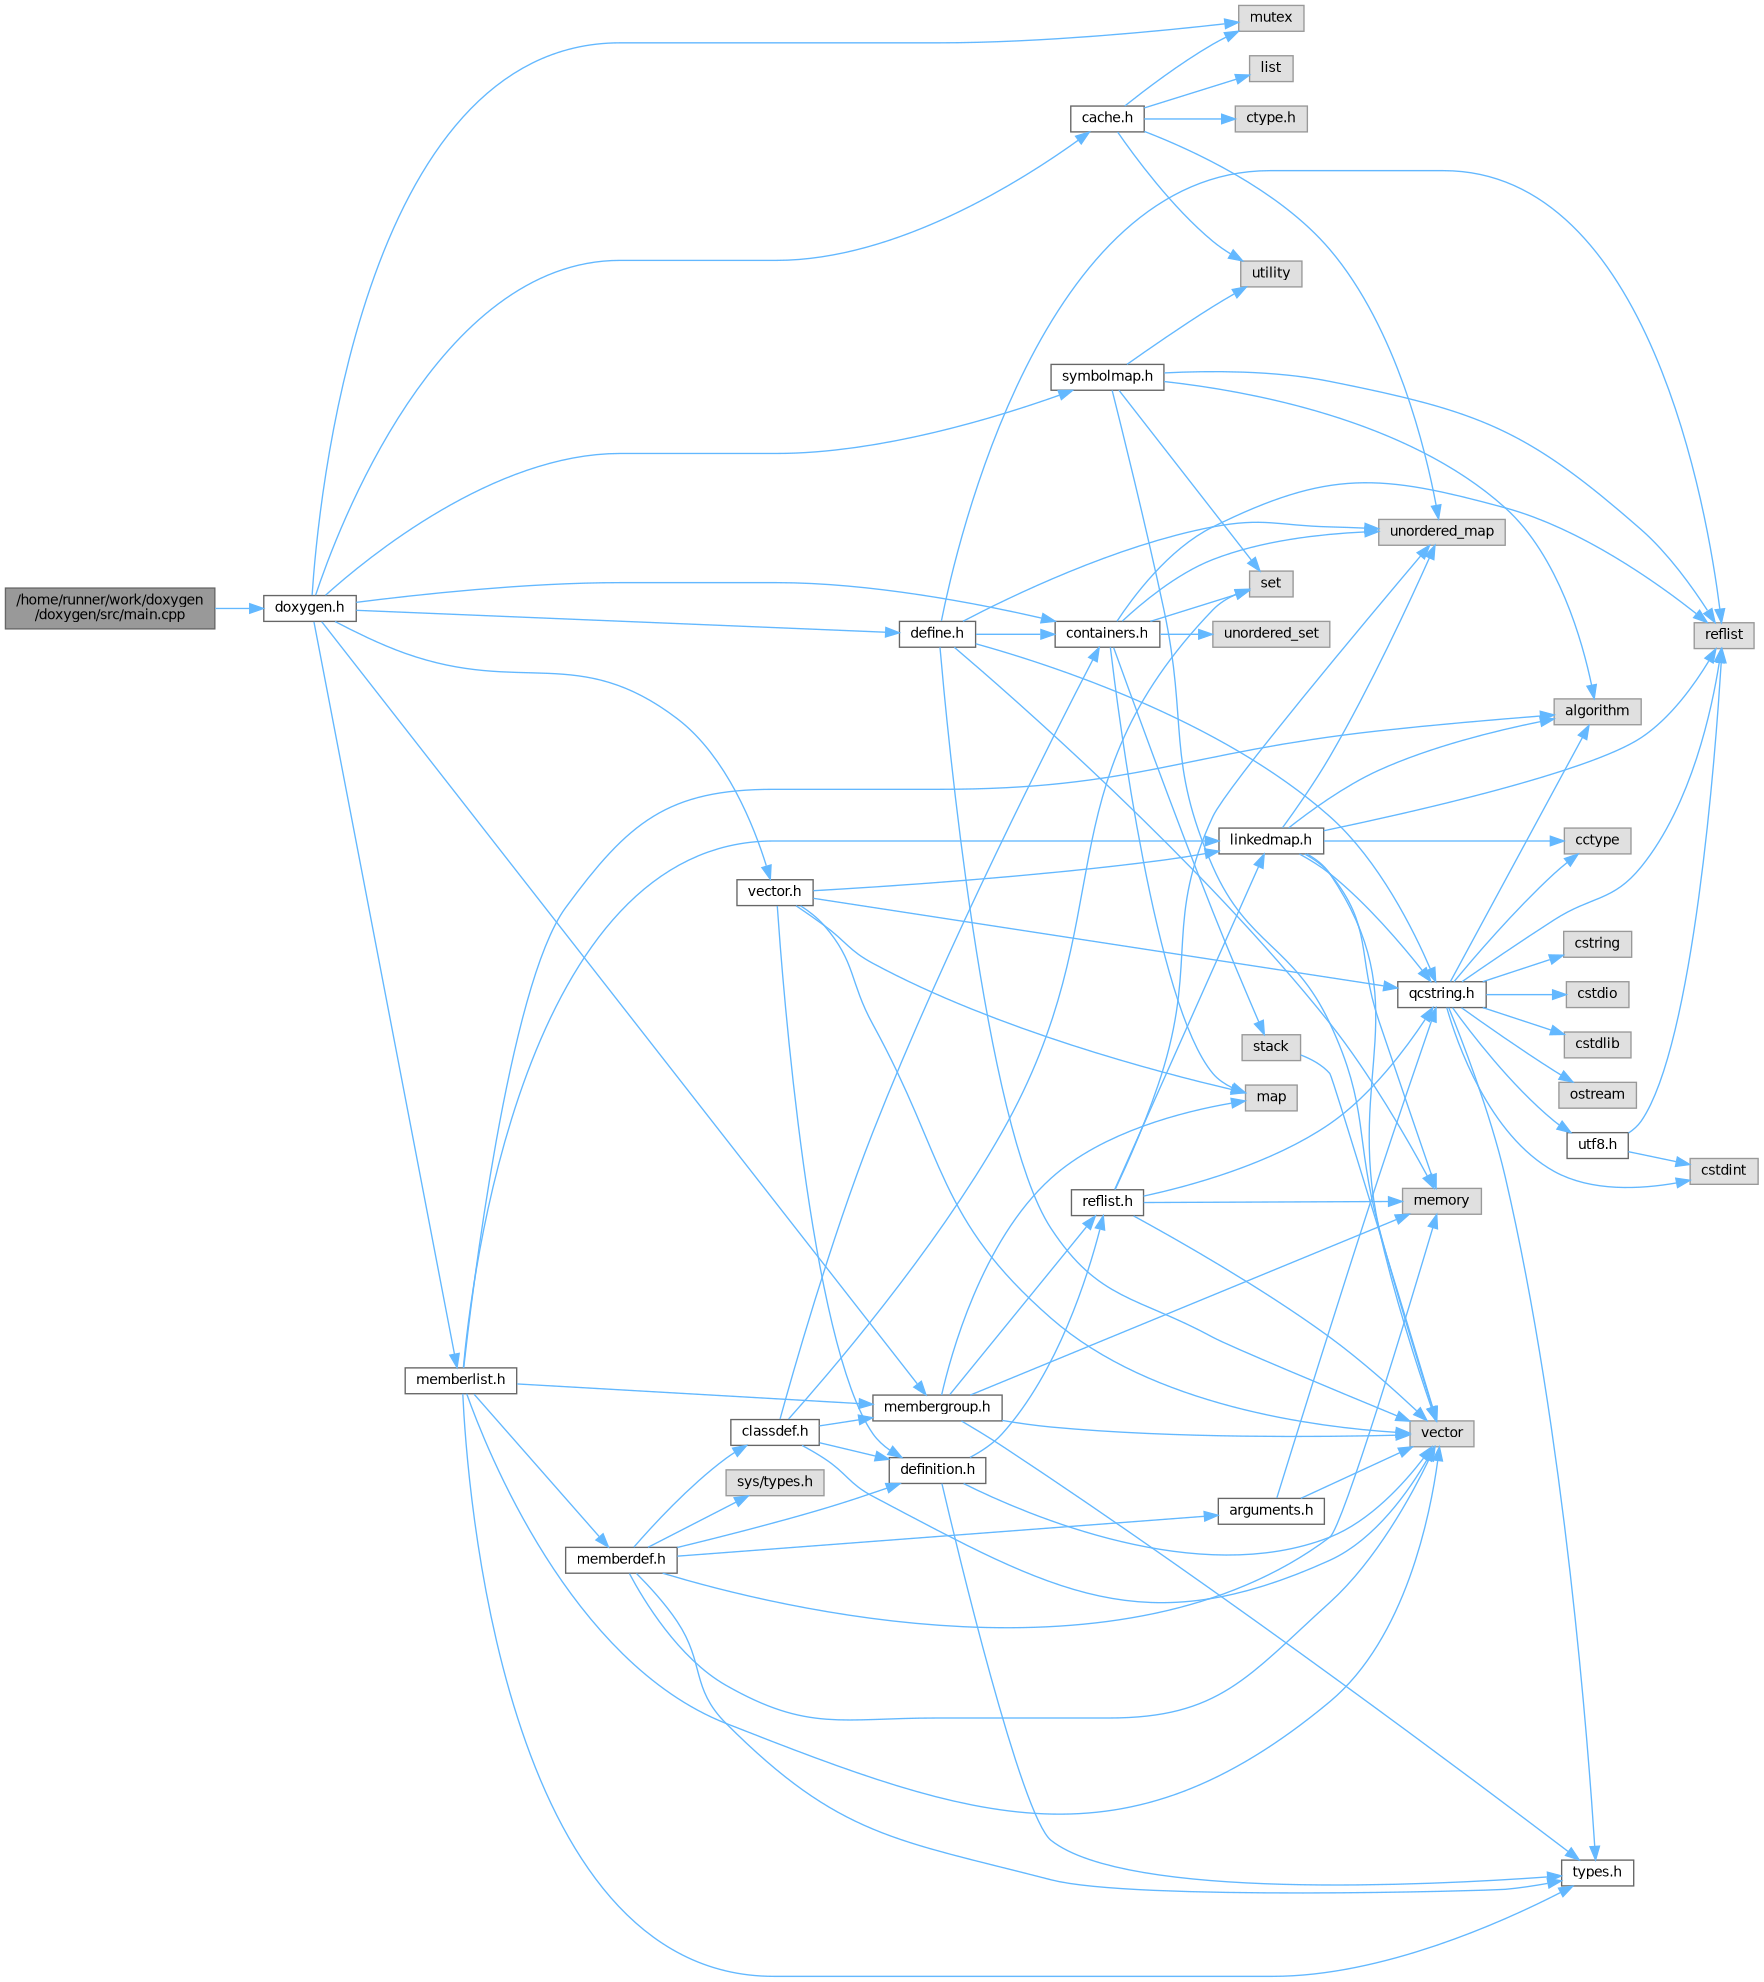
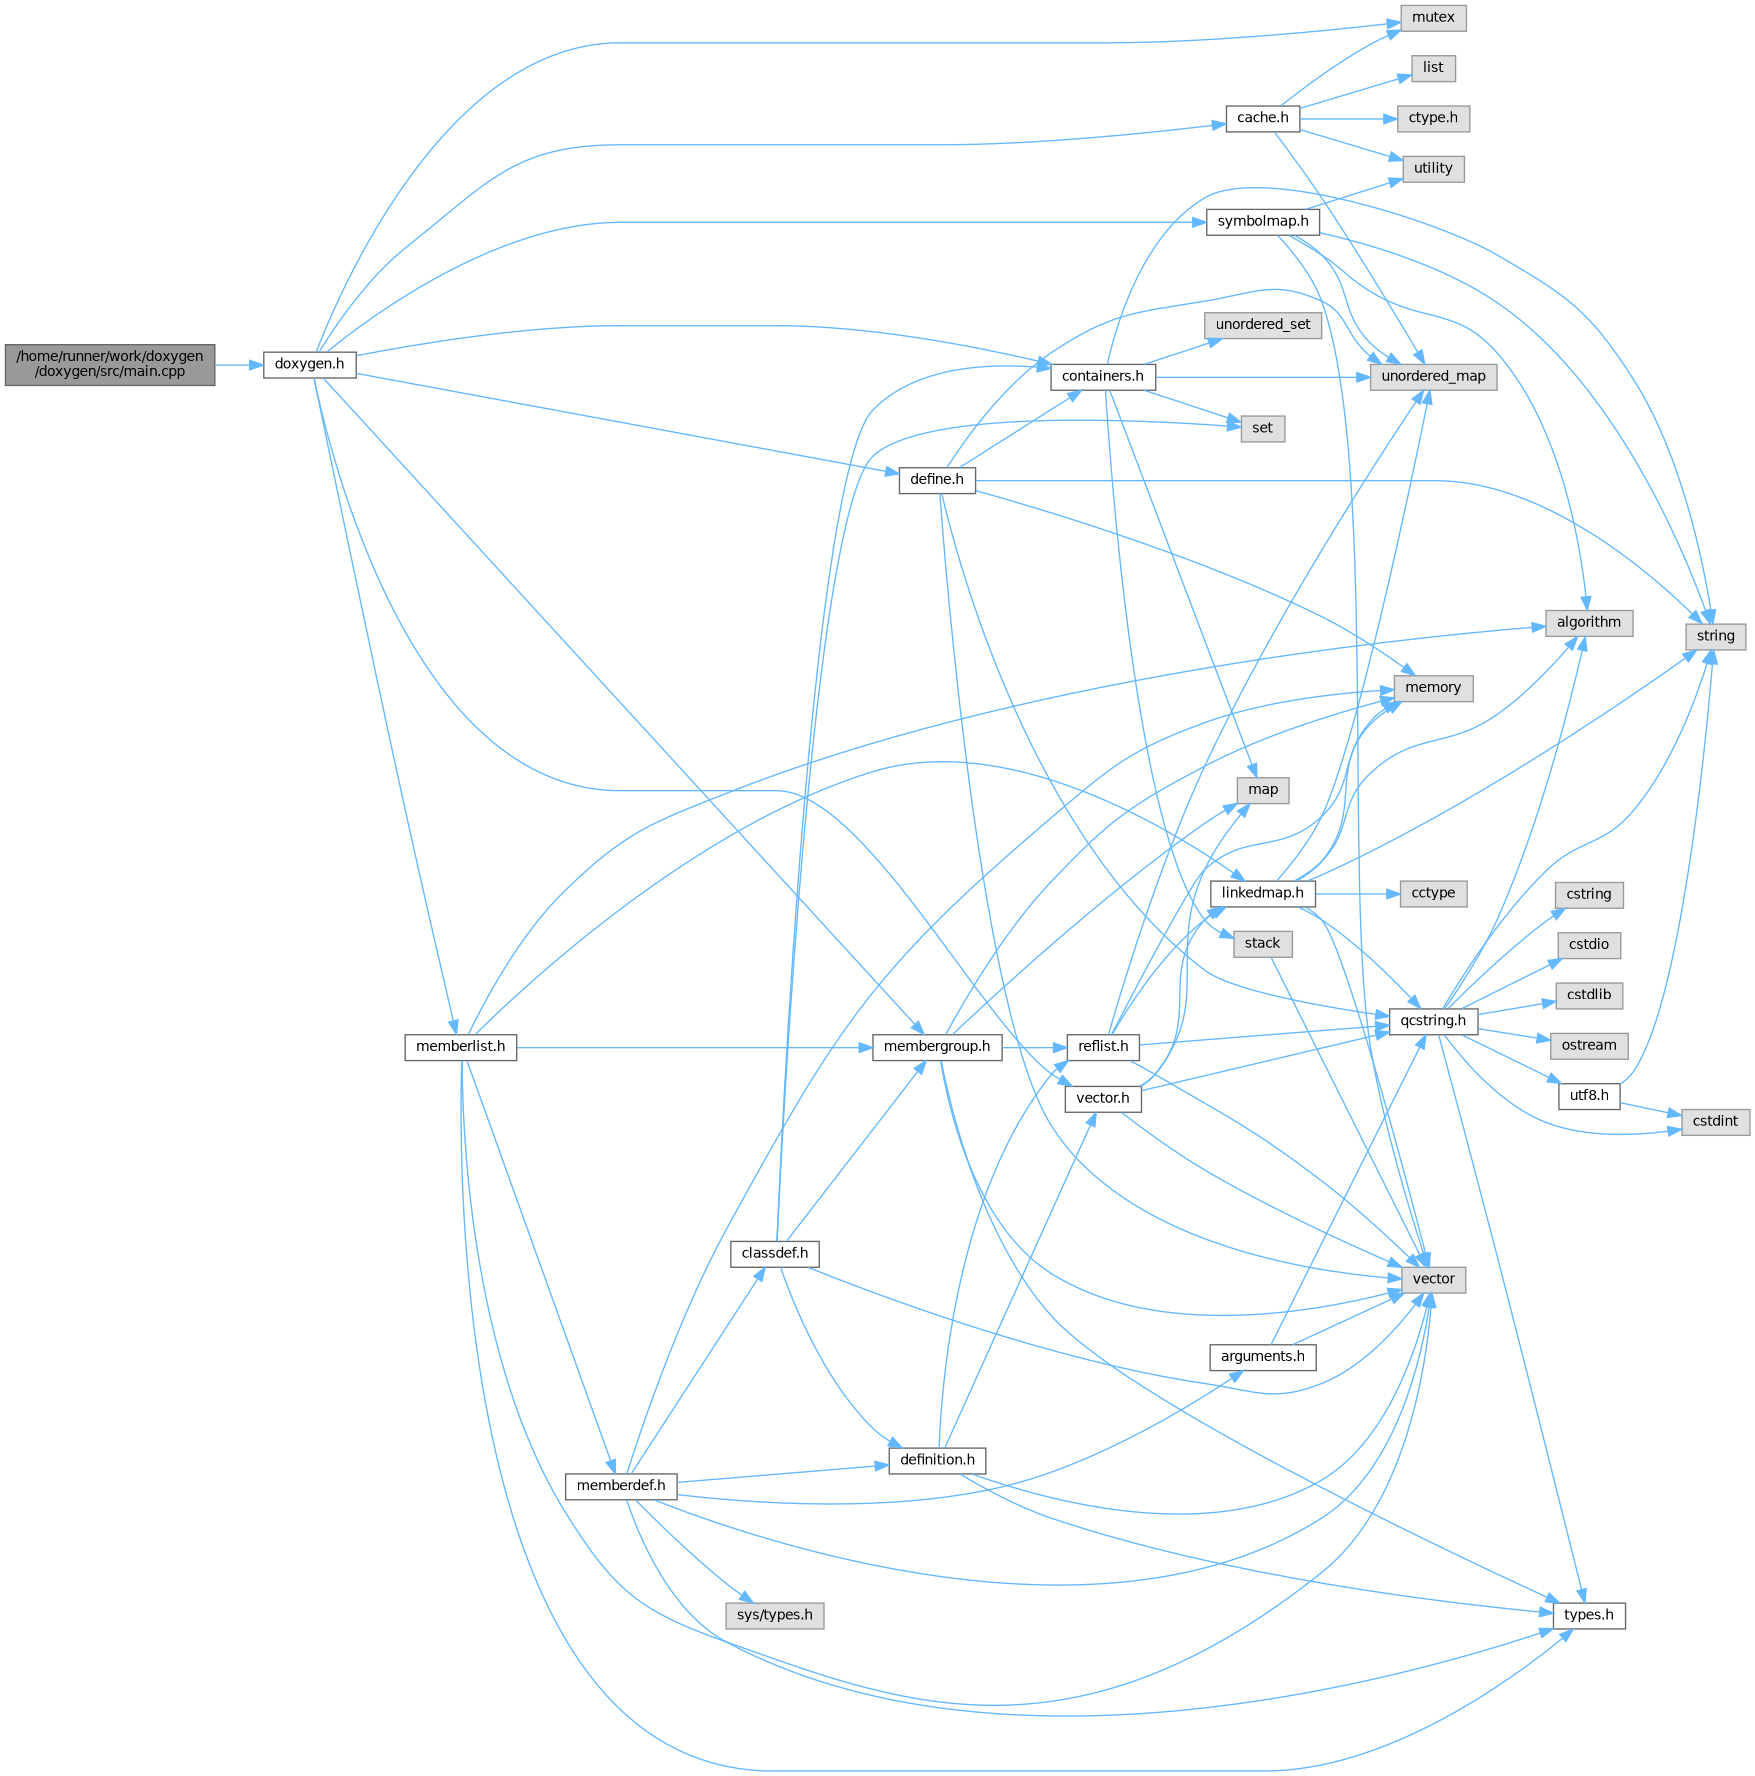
(1185, 475) -> (1344, 294)
(1724, 636) -> (1716, 637)
(1508, 920) -> none
(807, 1186) -> (1018, 1286)
